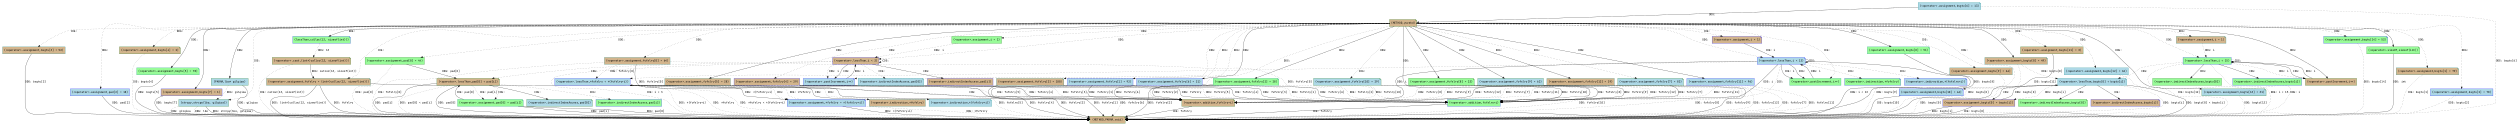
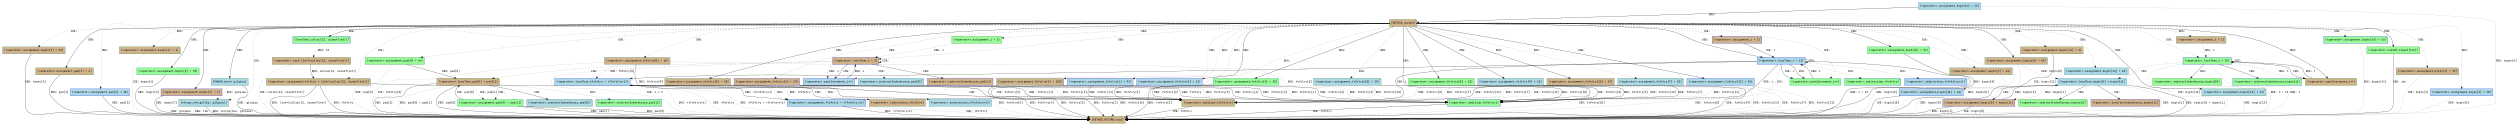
(1660, 29) -> (1660, 29)
none -> (65, 71)
(1195, 71) -> (1195, 71)
(230, 82) -> (230, 82)
(1108, 120) -> (1108, 120)
